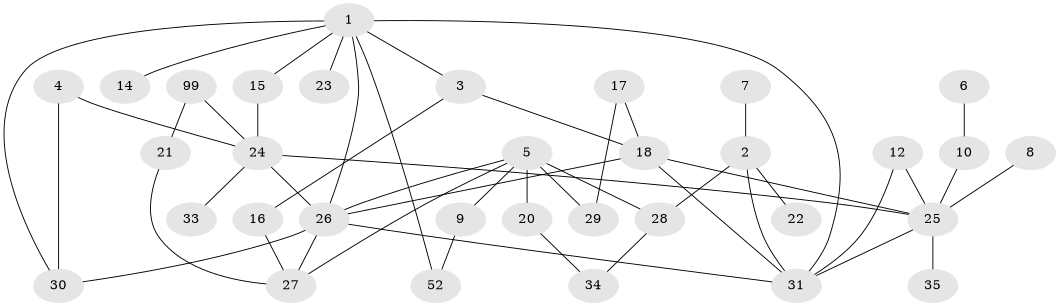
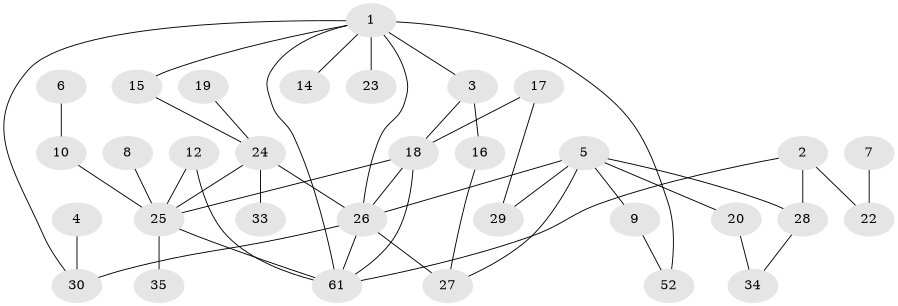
(191, 87) -> (203, 87)
(746, 120) -> (869, 186)
(156, 124) -> none
(166, 153) -> none
(796, 286) -> (337, 286)
